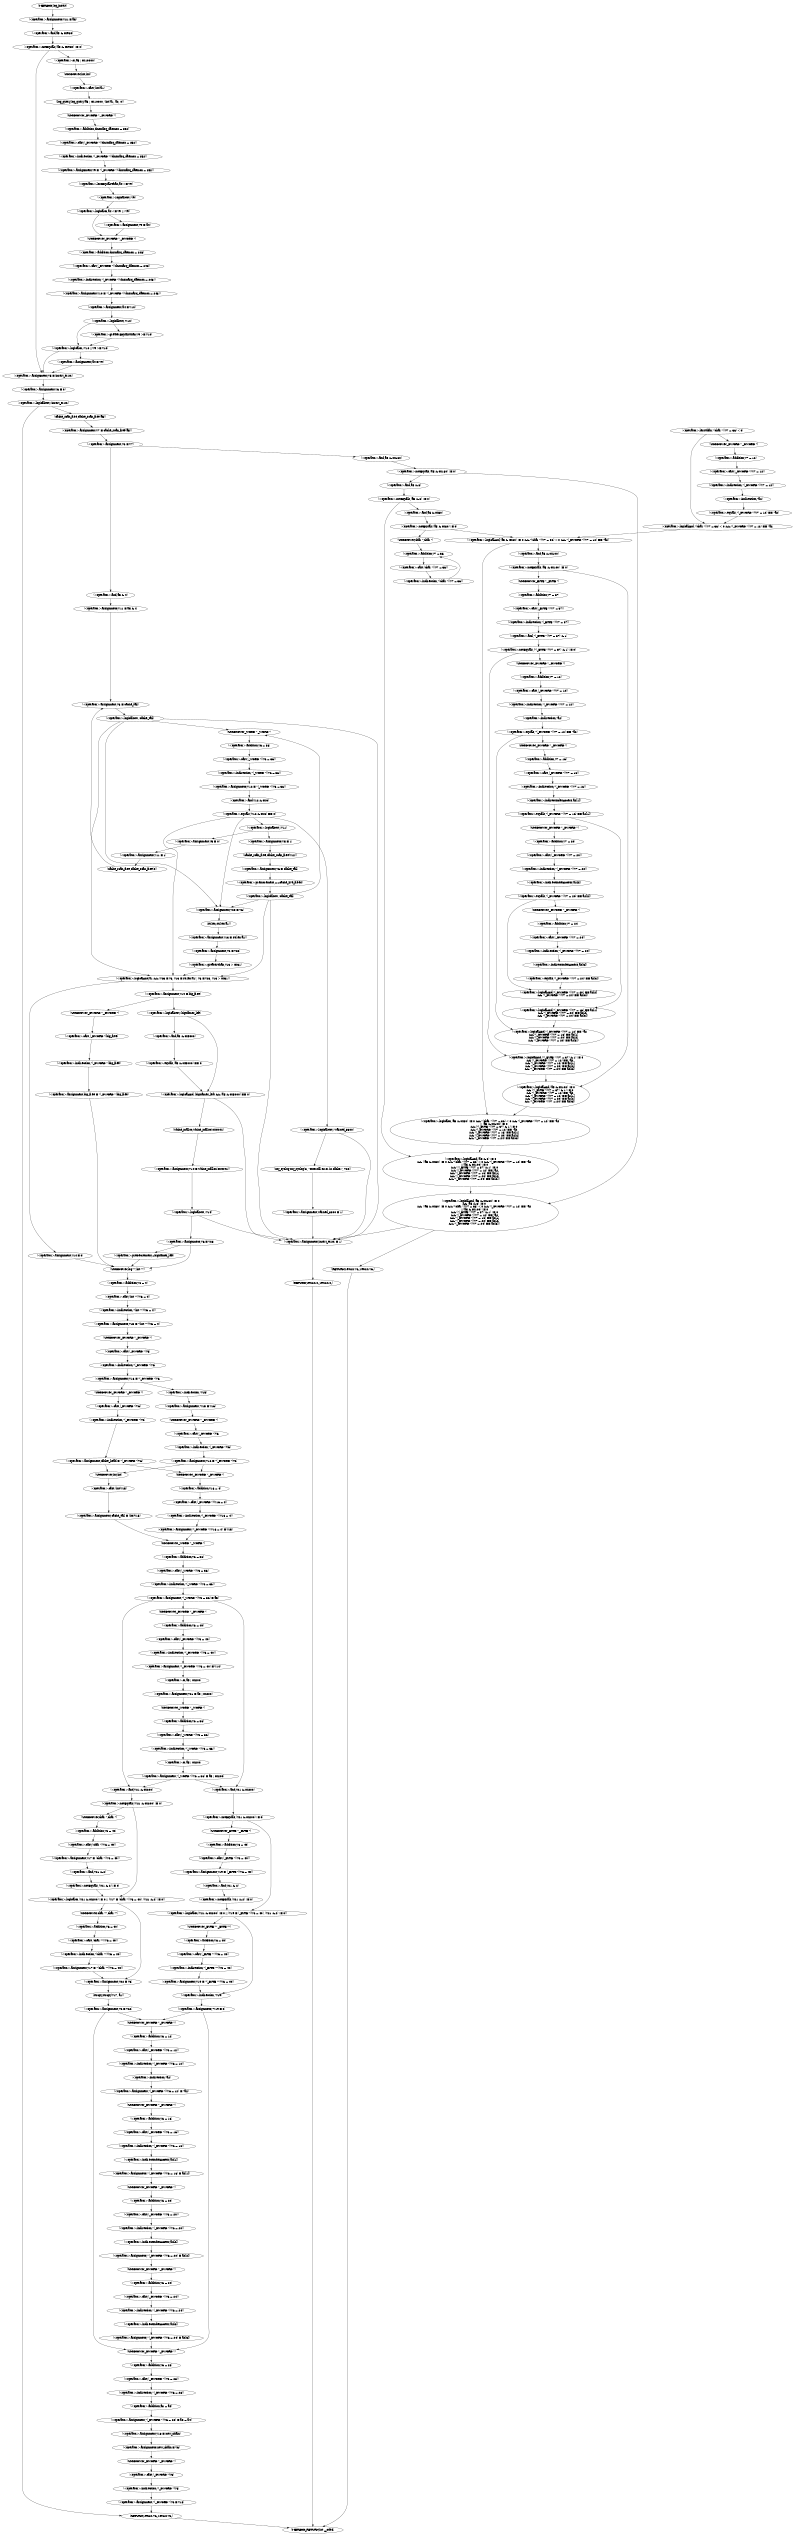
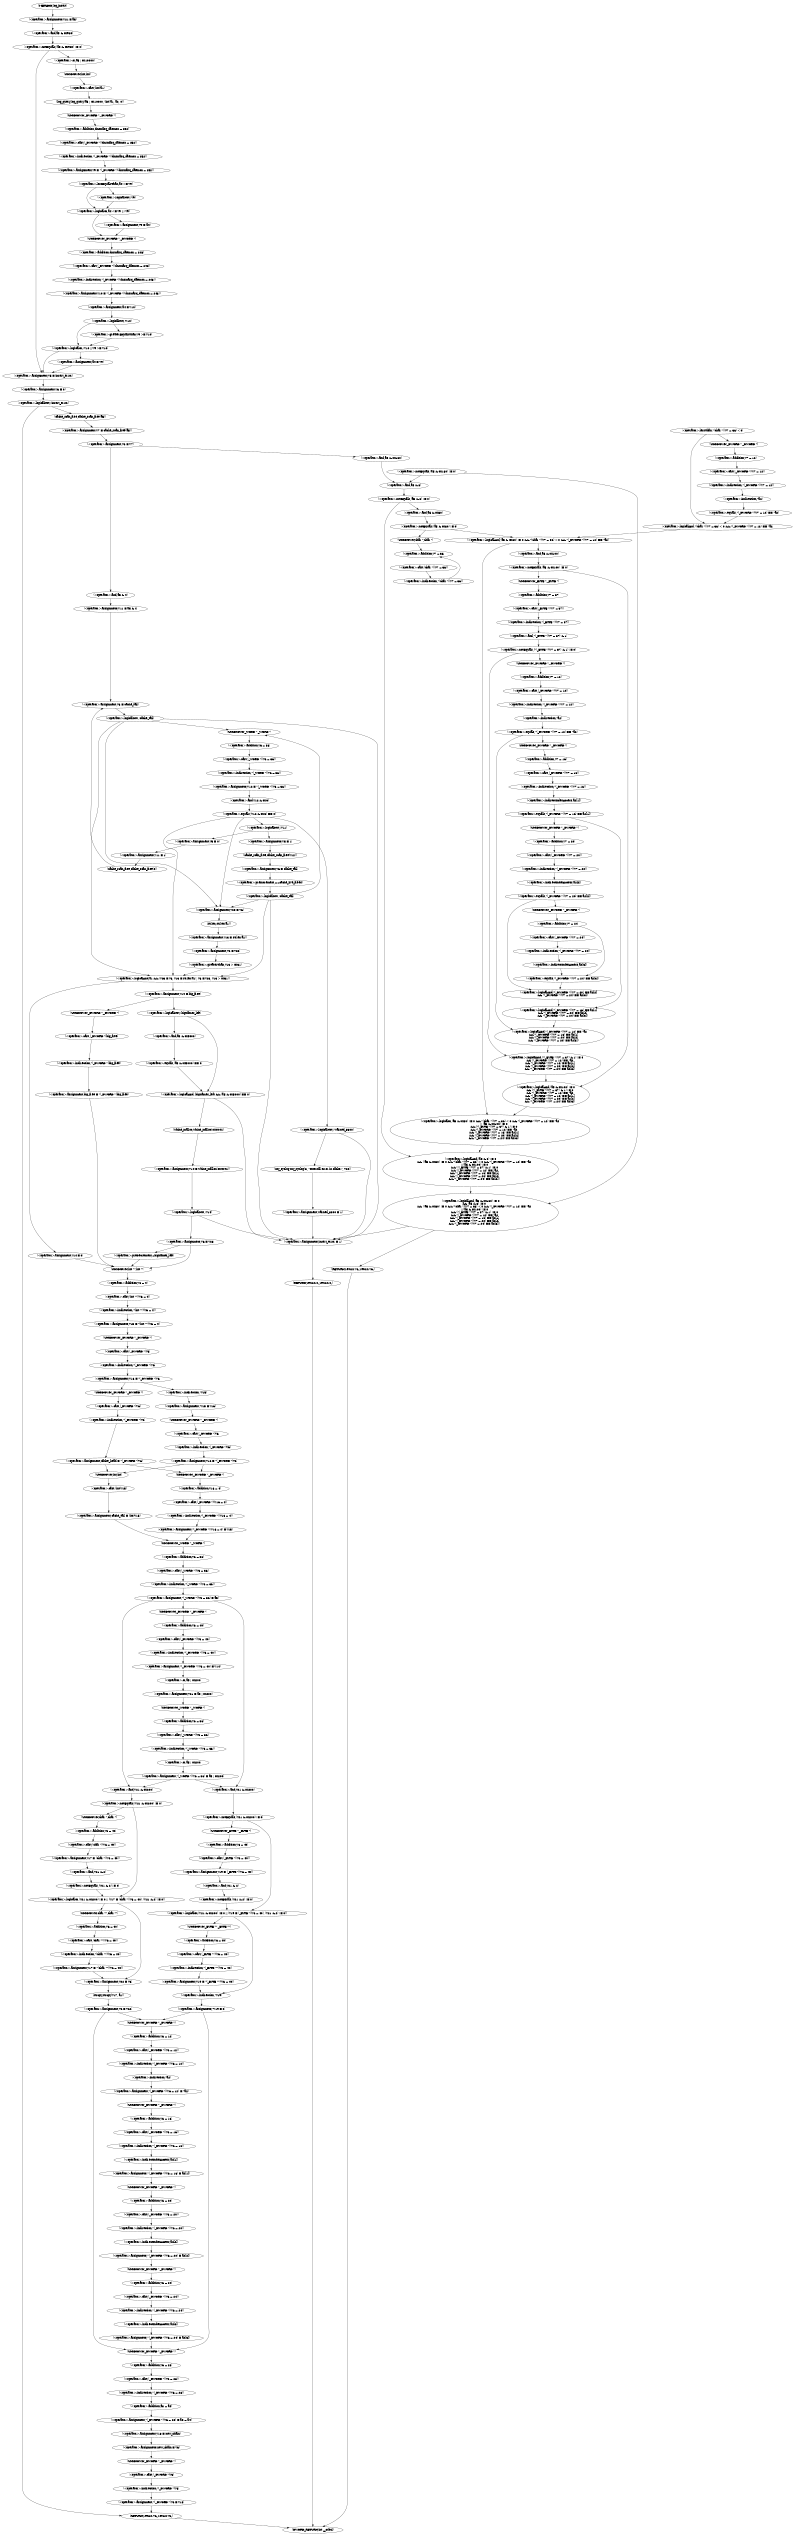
none -> (87, 197)
(403, 465) -> (384, 474)
(424, 560) -> none
(558, 930) -> (604, 948)
(128, 1270) -> (128, 1270)
(313, 2530) -> (313, 2530)
